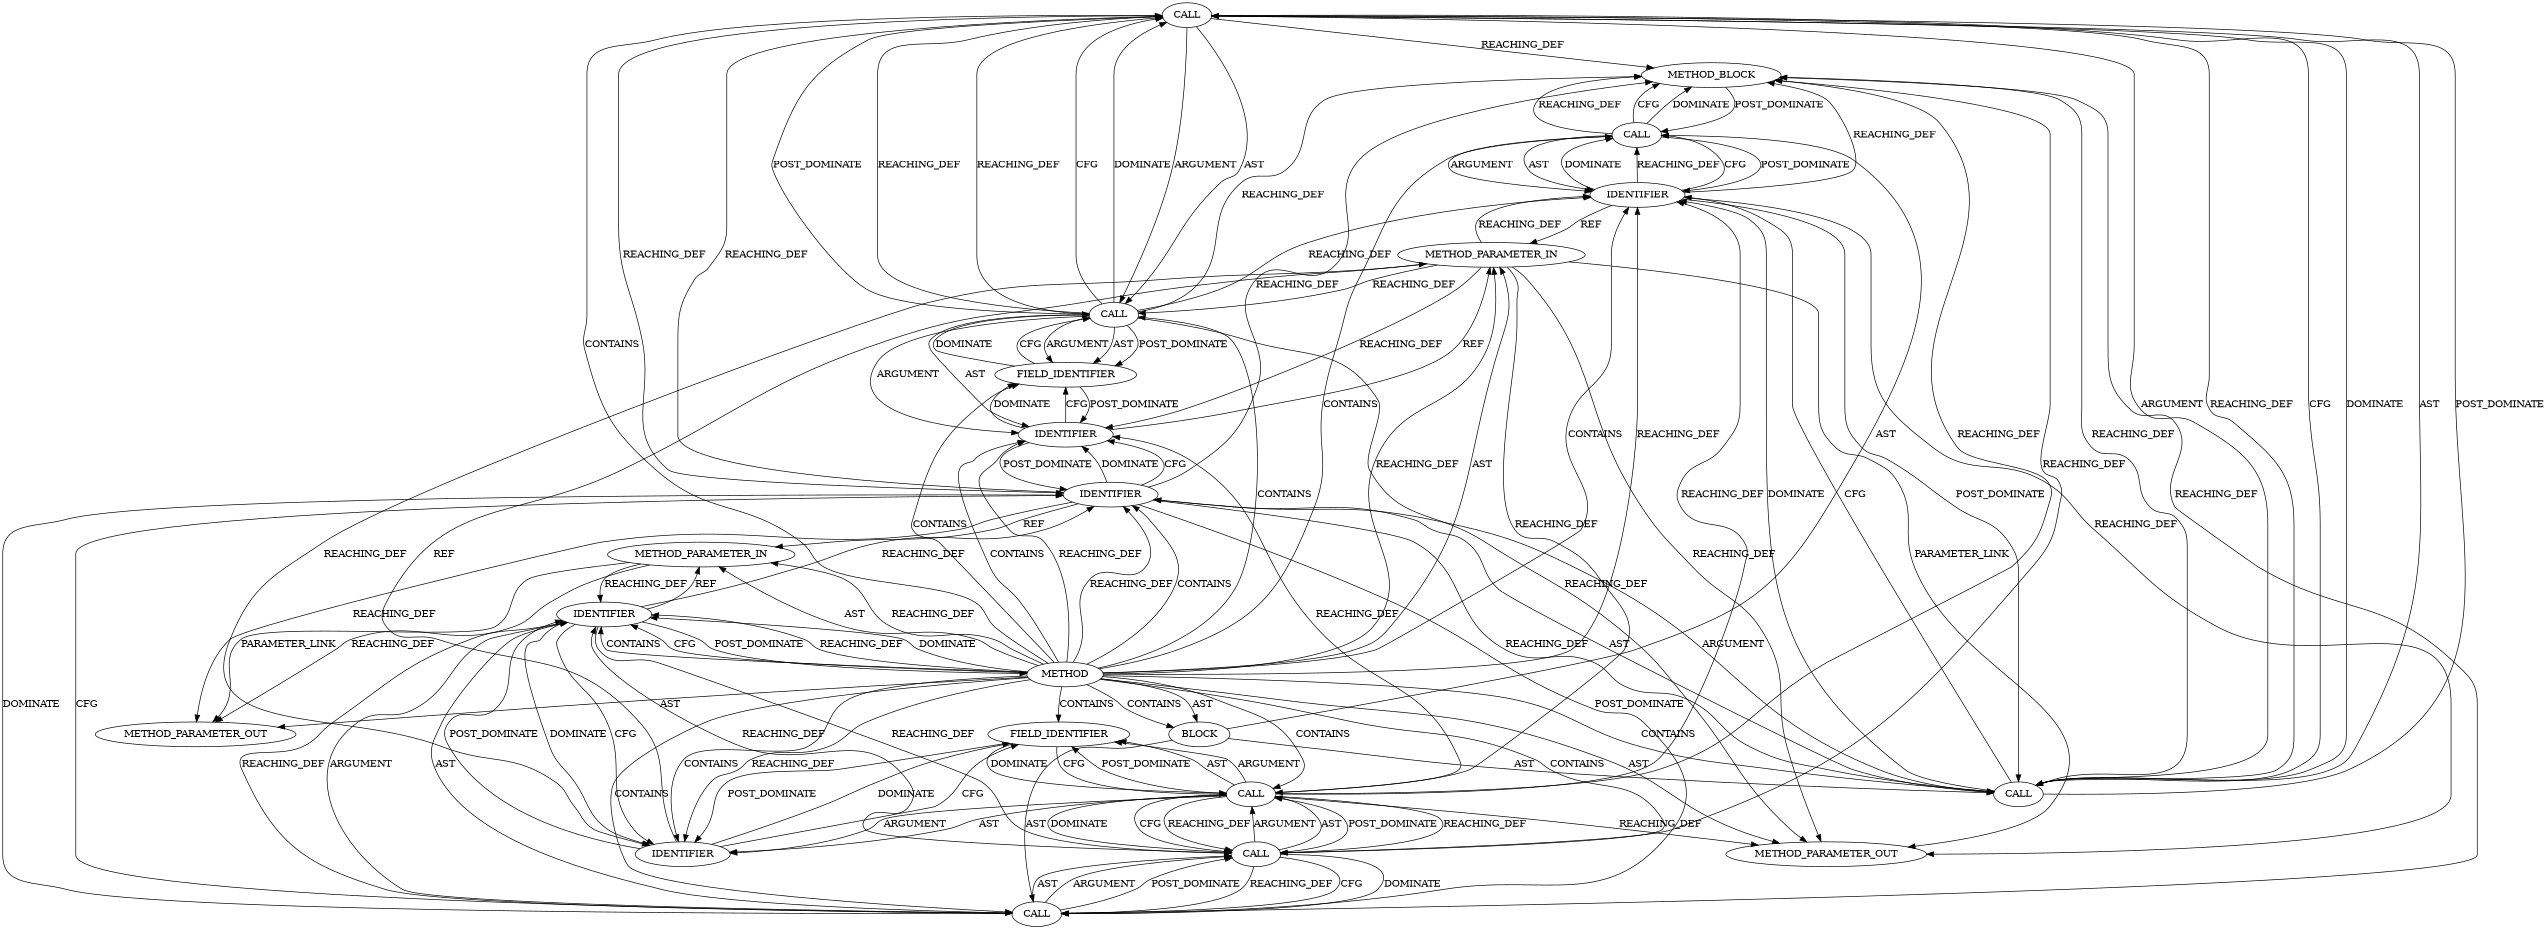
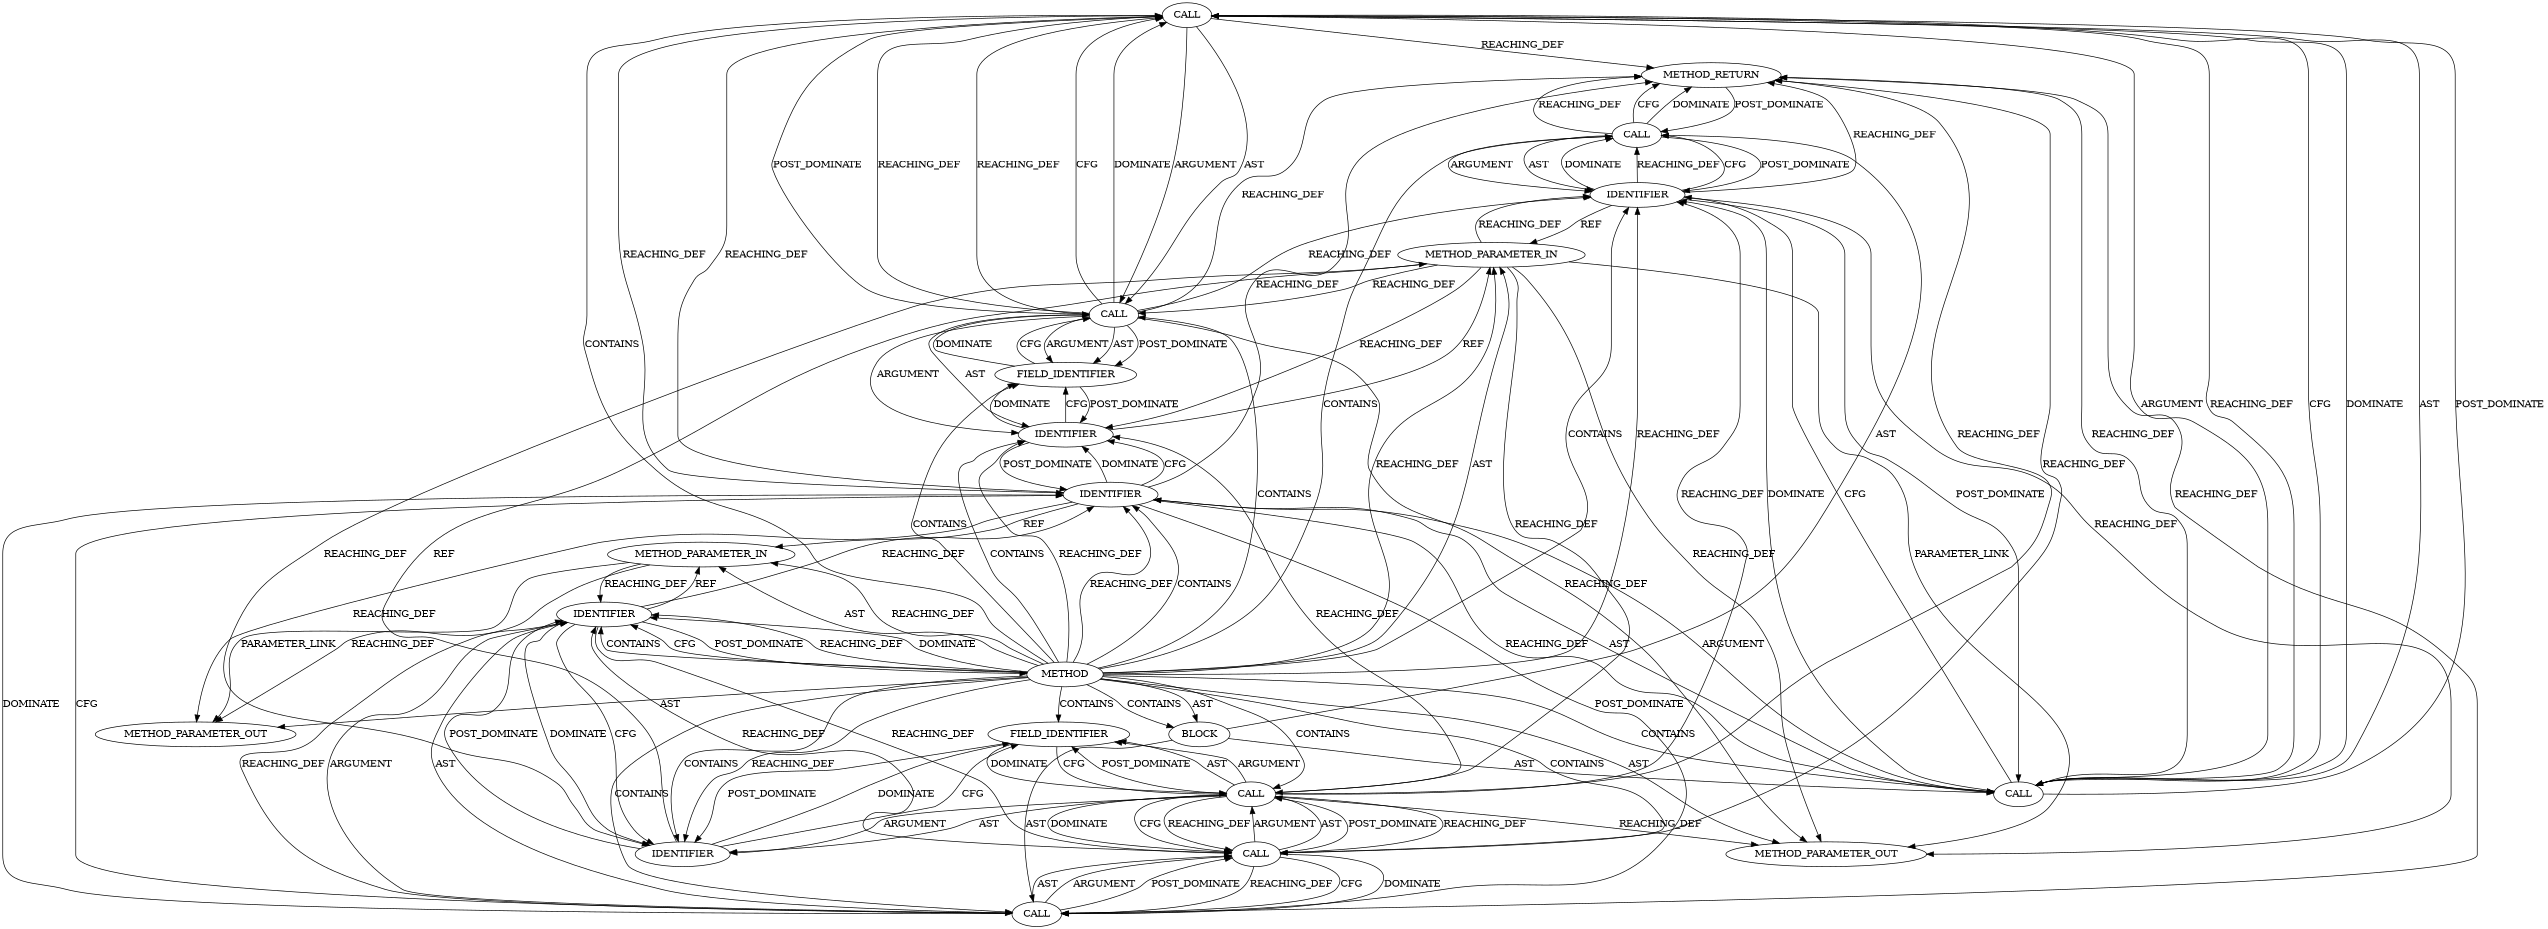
(1711, 75) -> (1711, 75)
